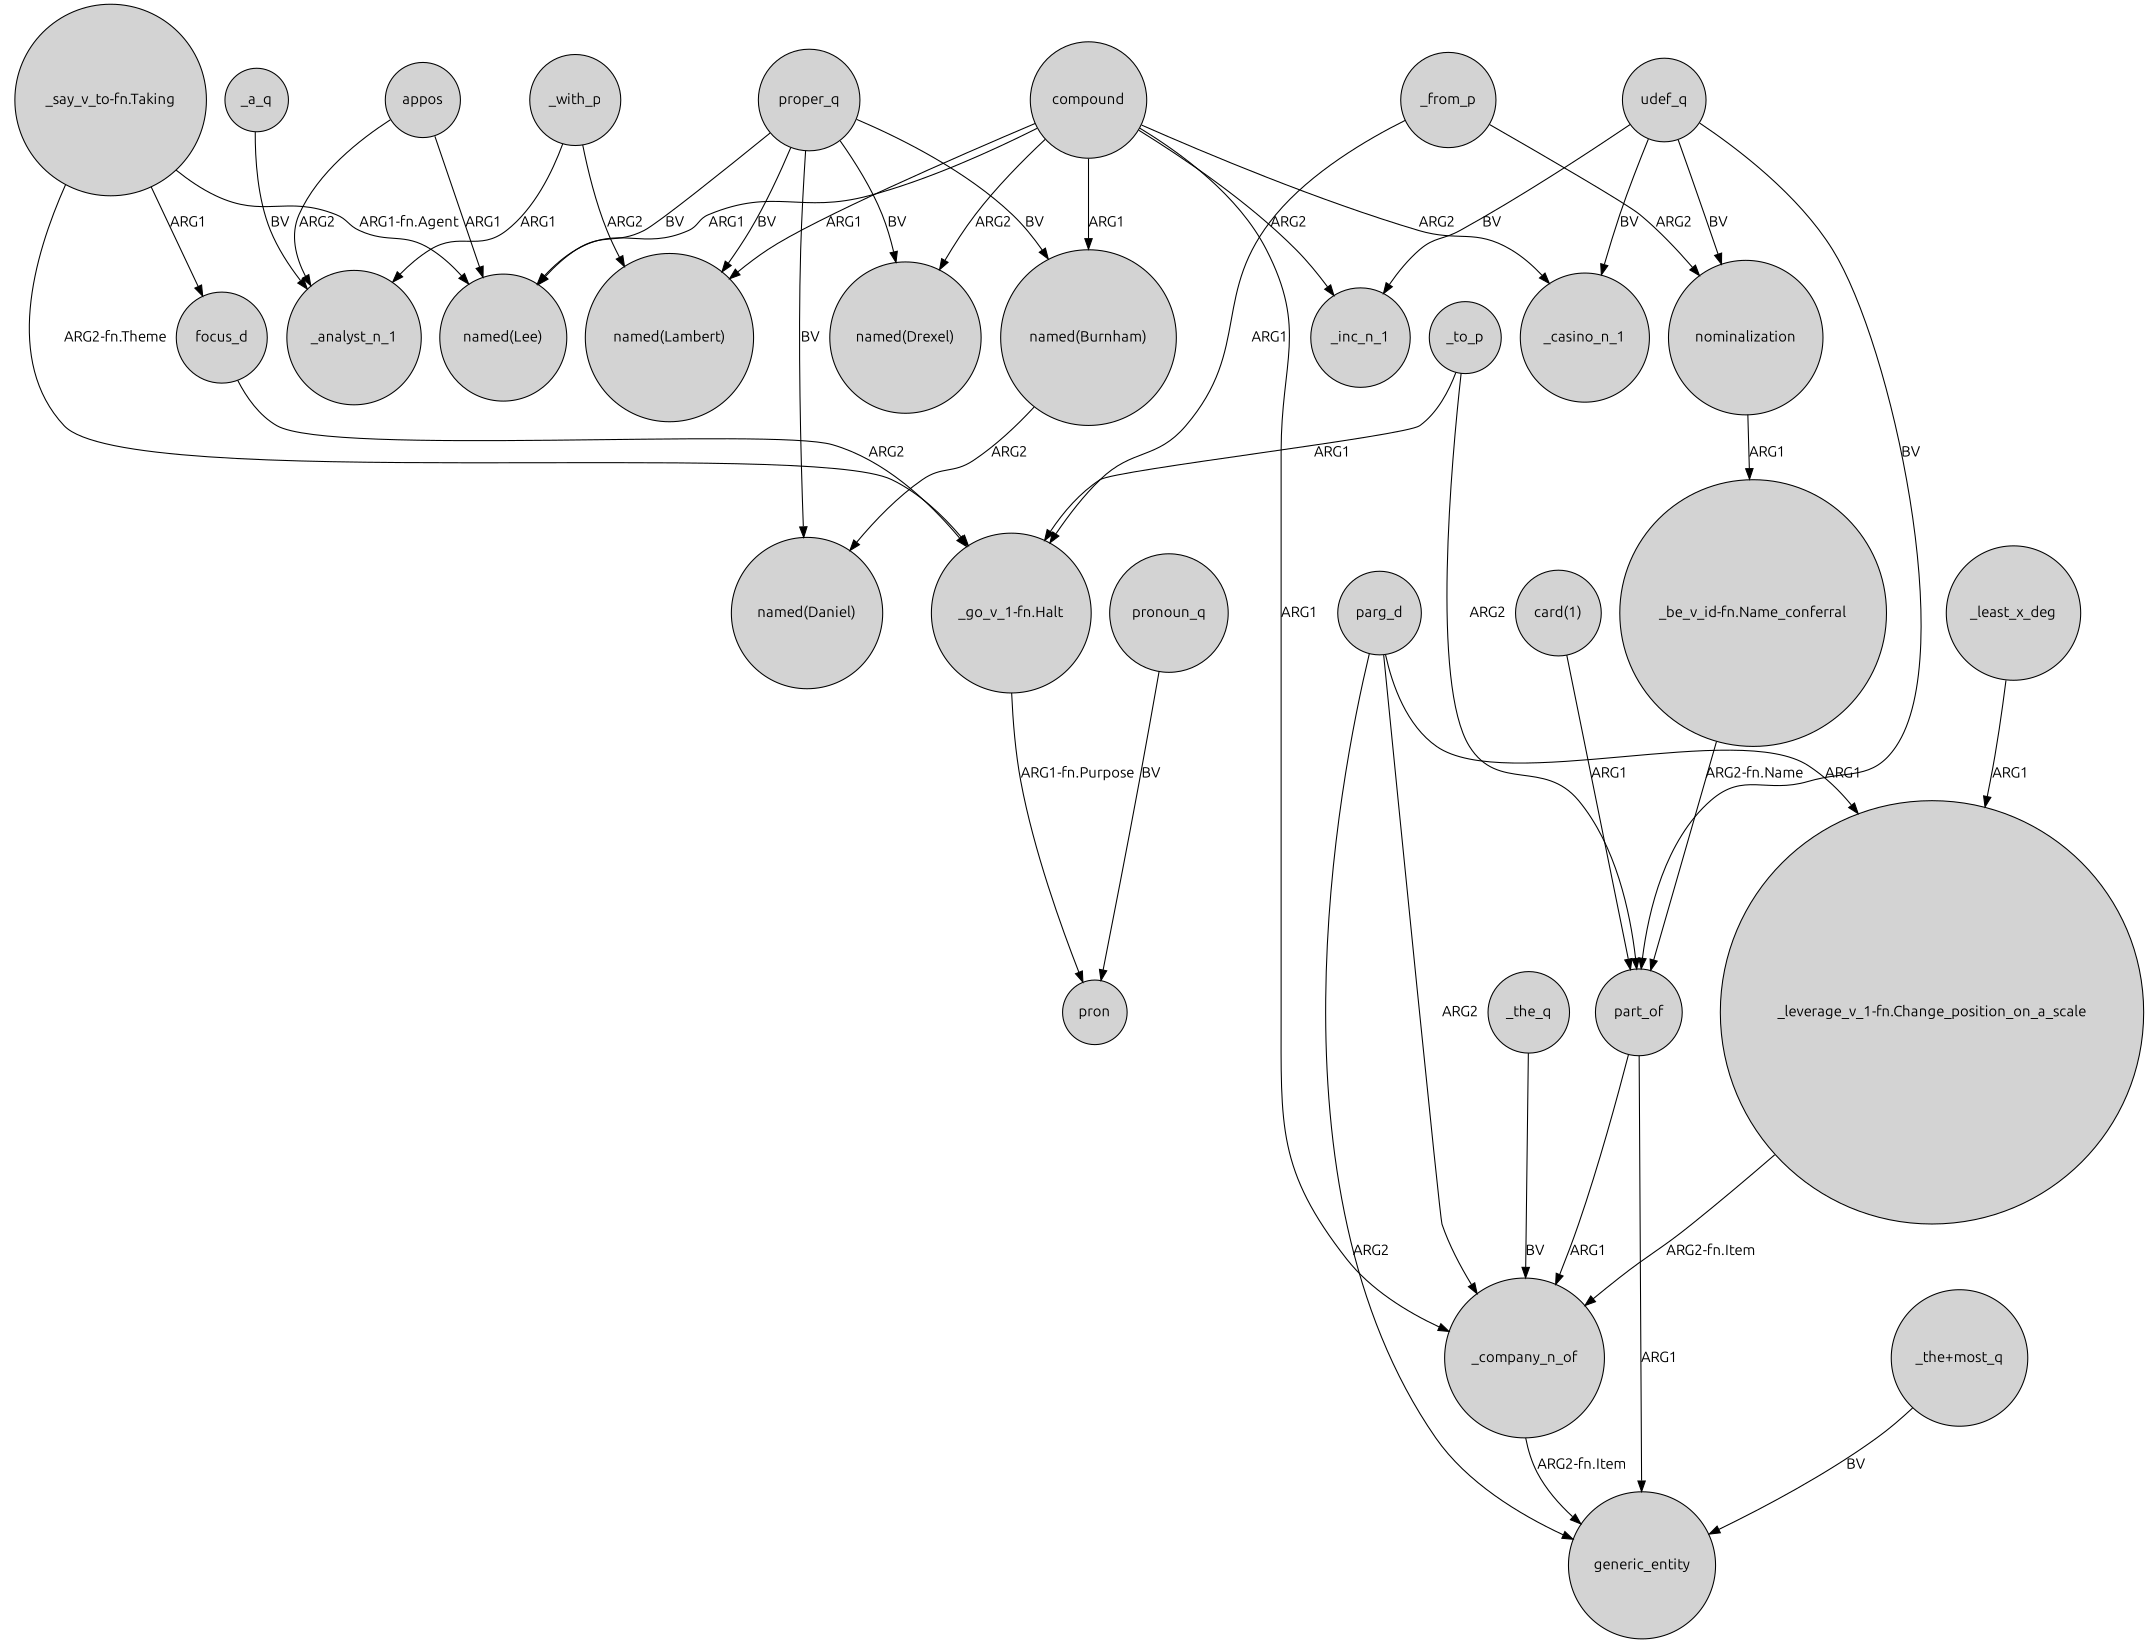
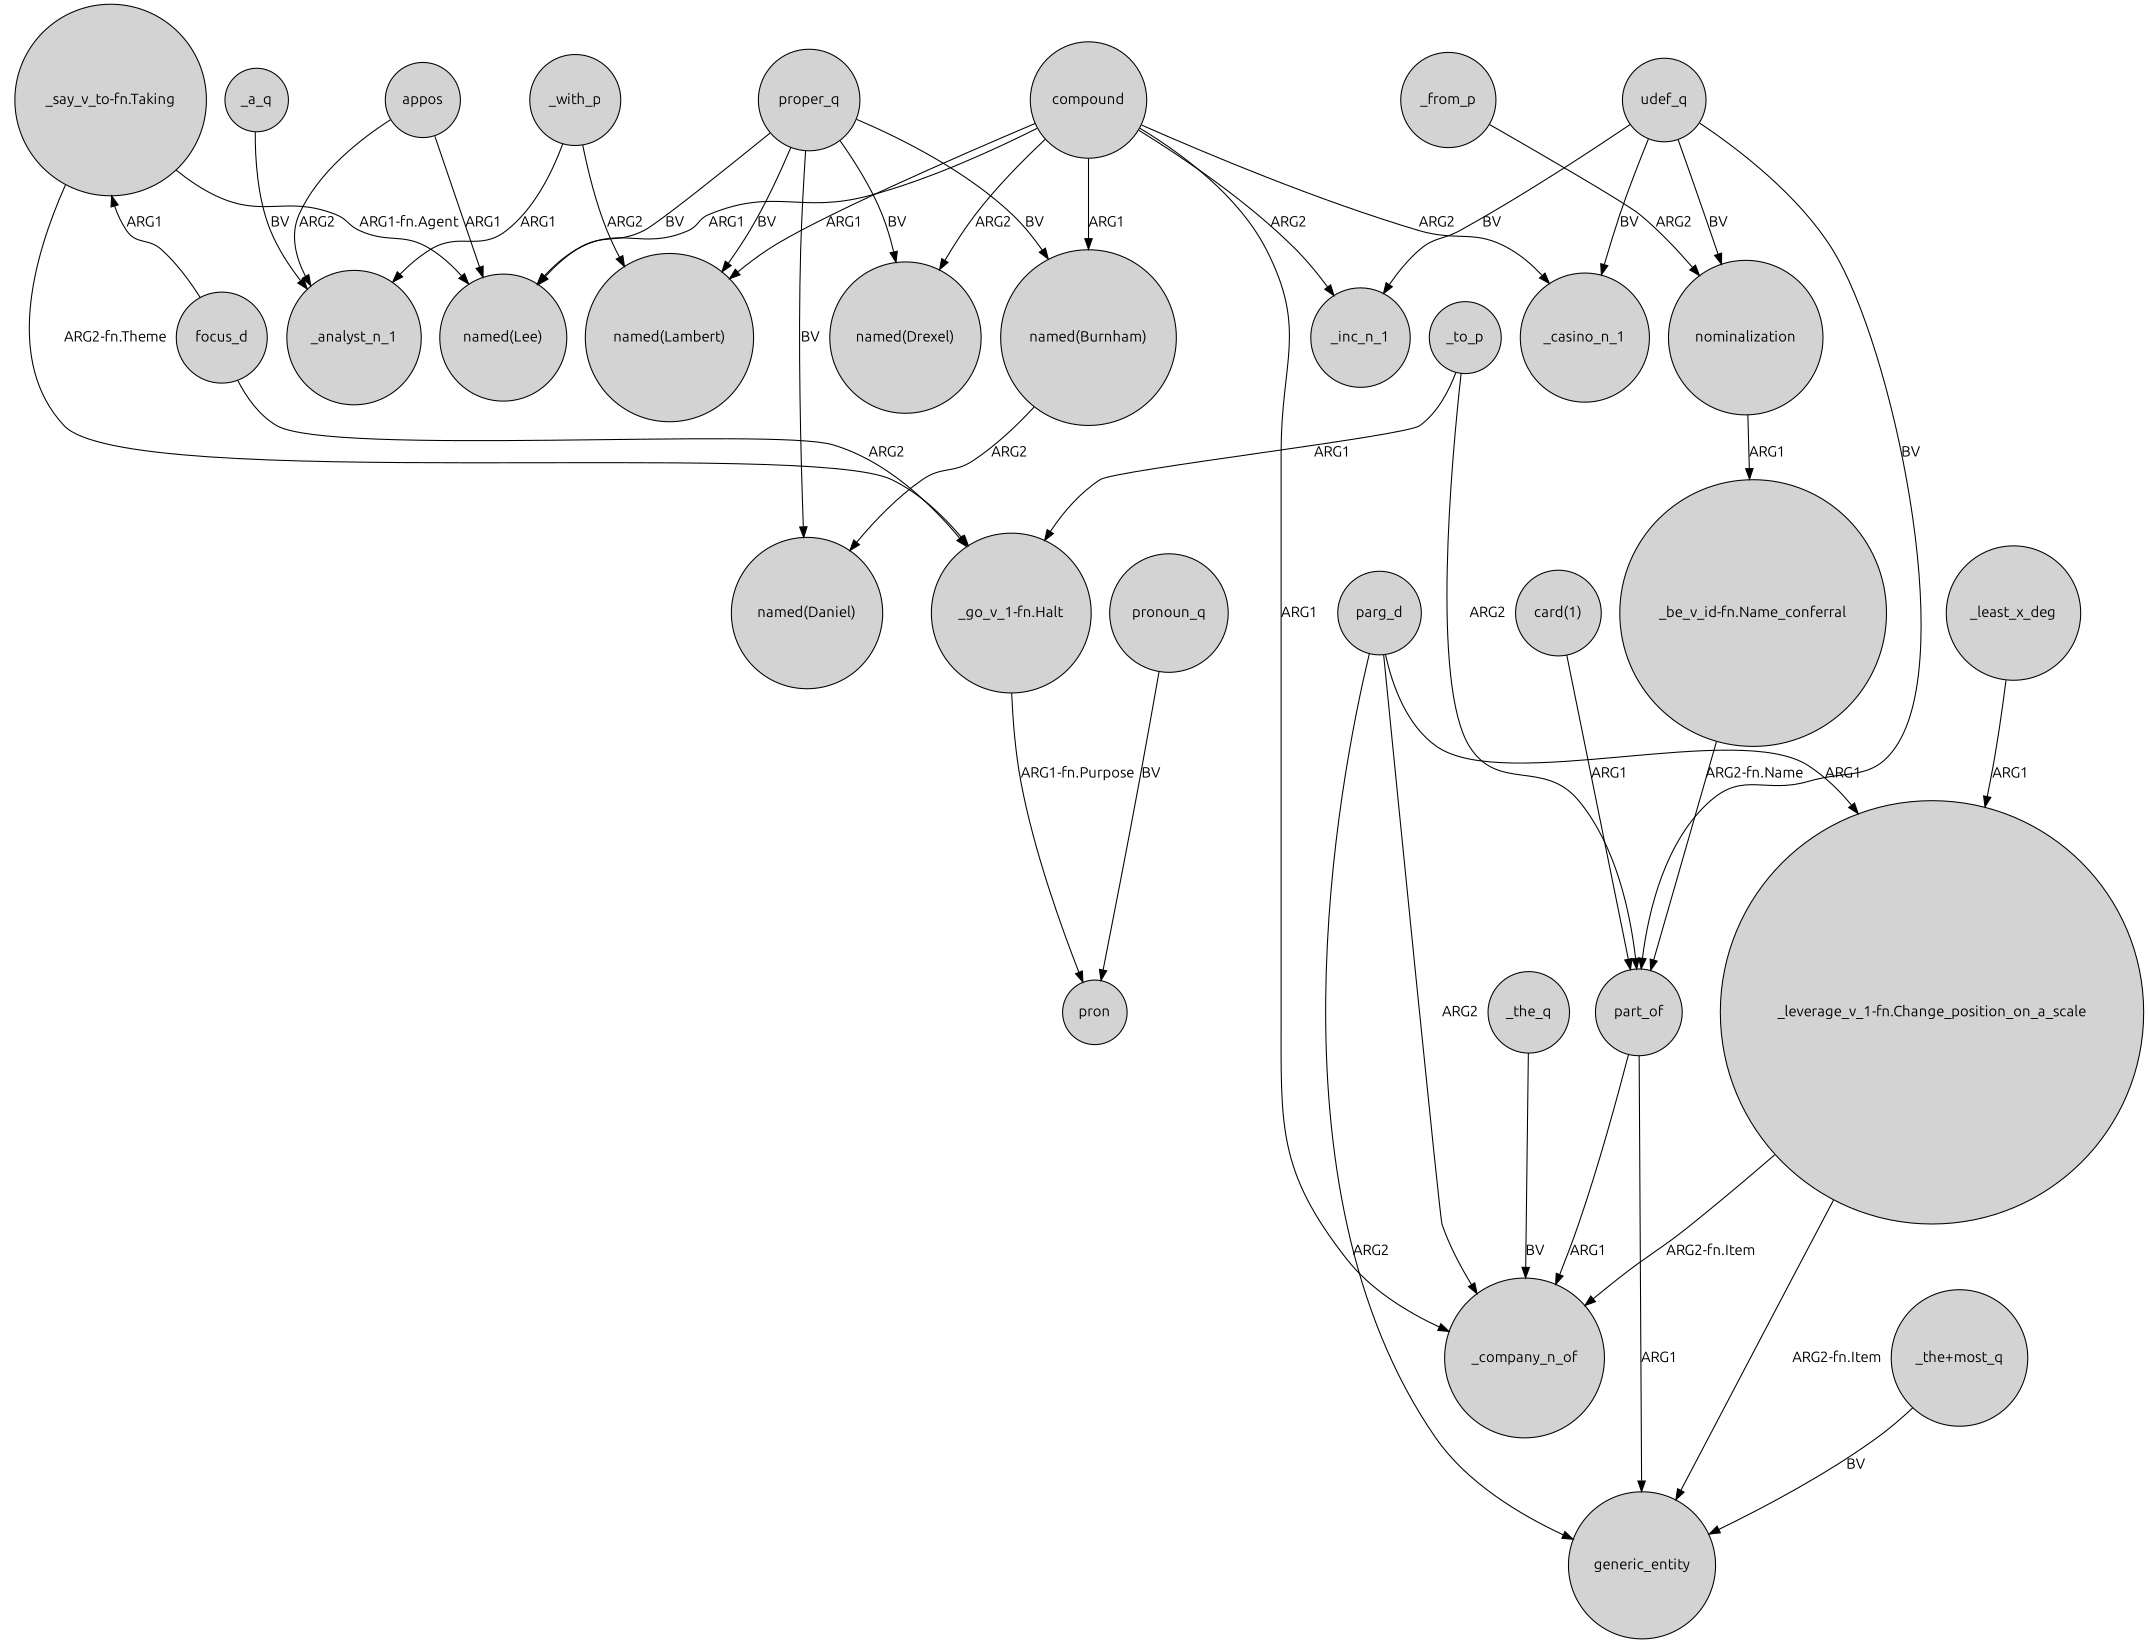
(175, 236) -> (159, 248)
(1230, 326) -> none
(1542, 1481) -> (1757, 1345)
